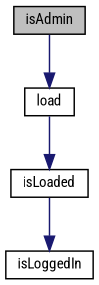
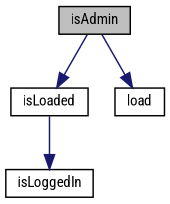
(49, 135) -> (76, 55)
